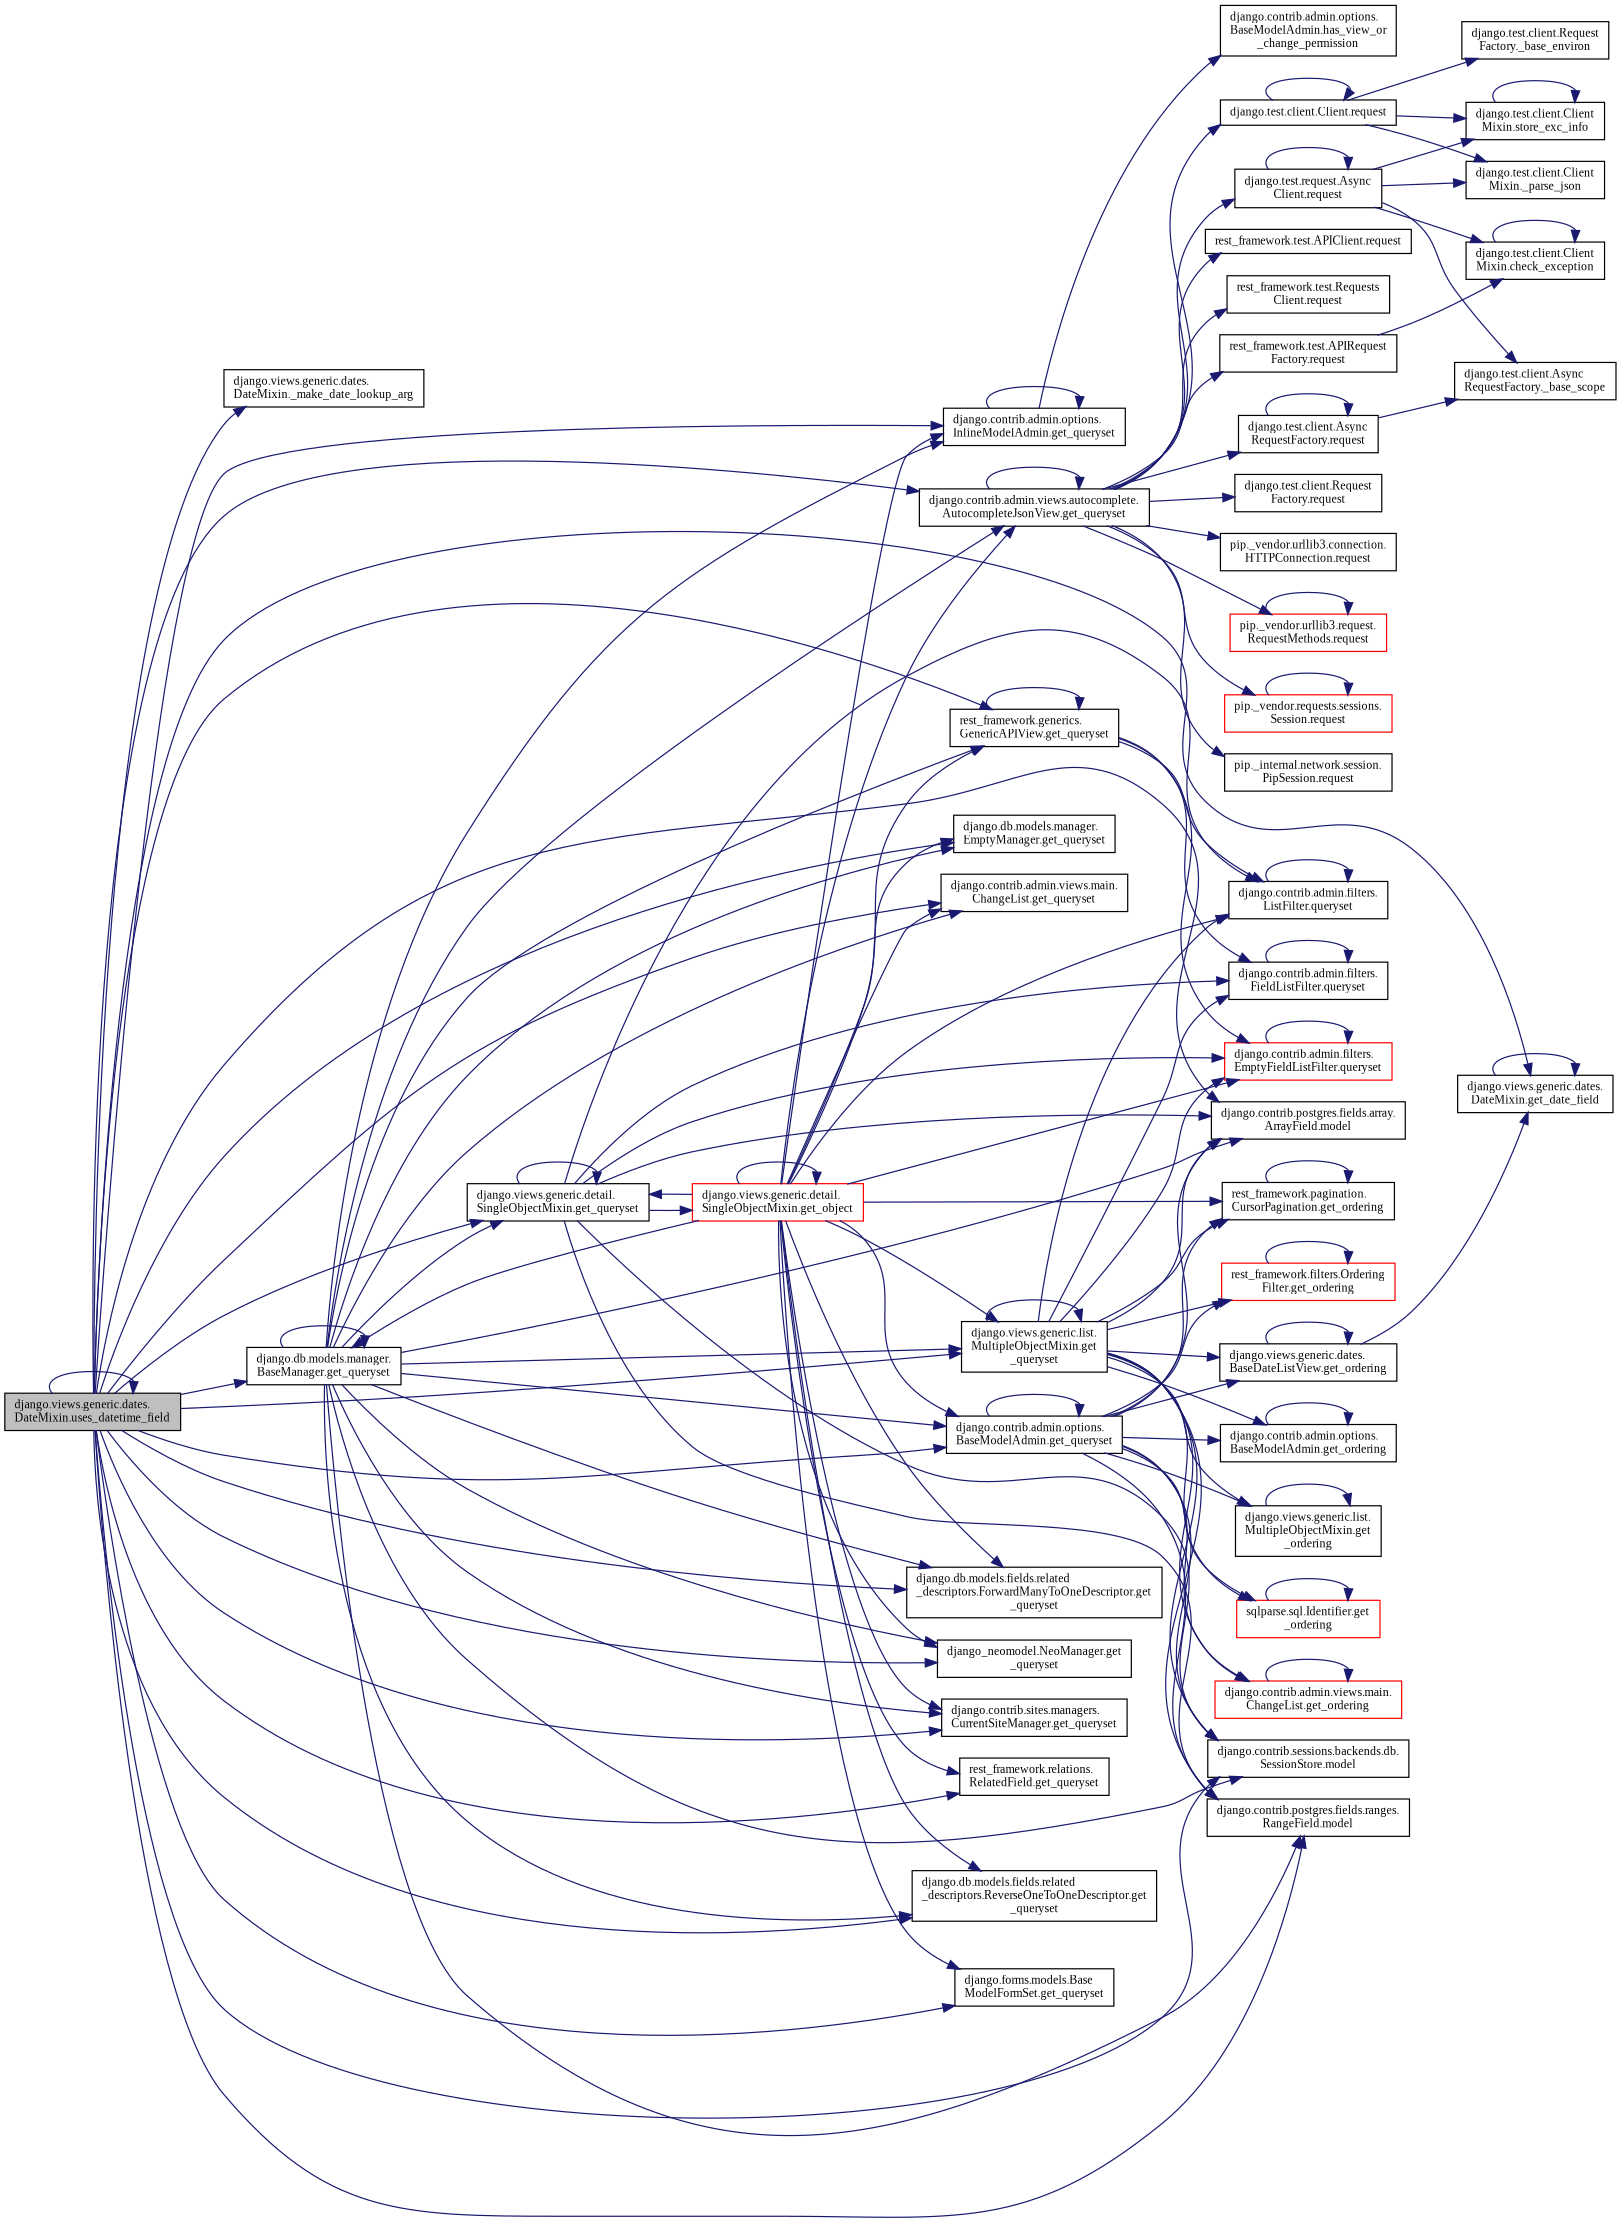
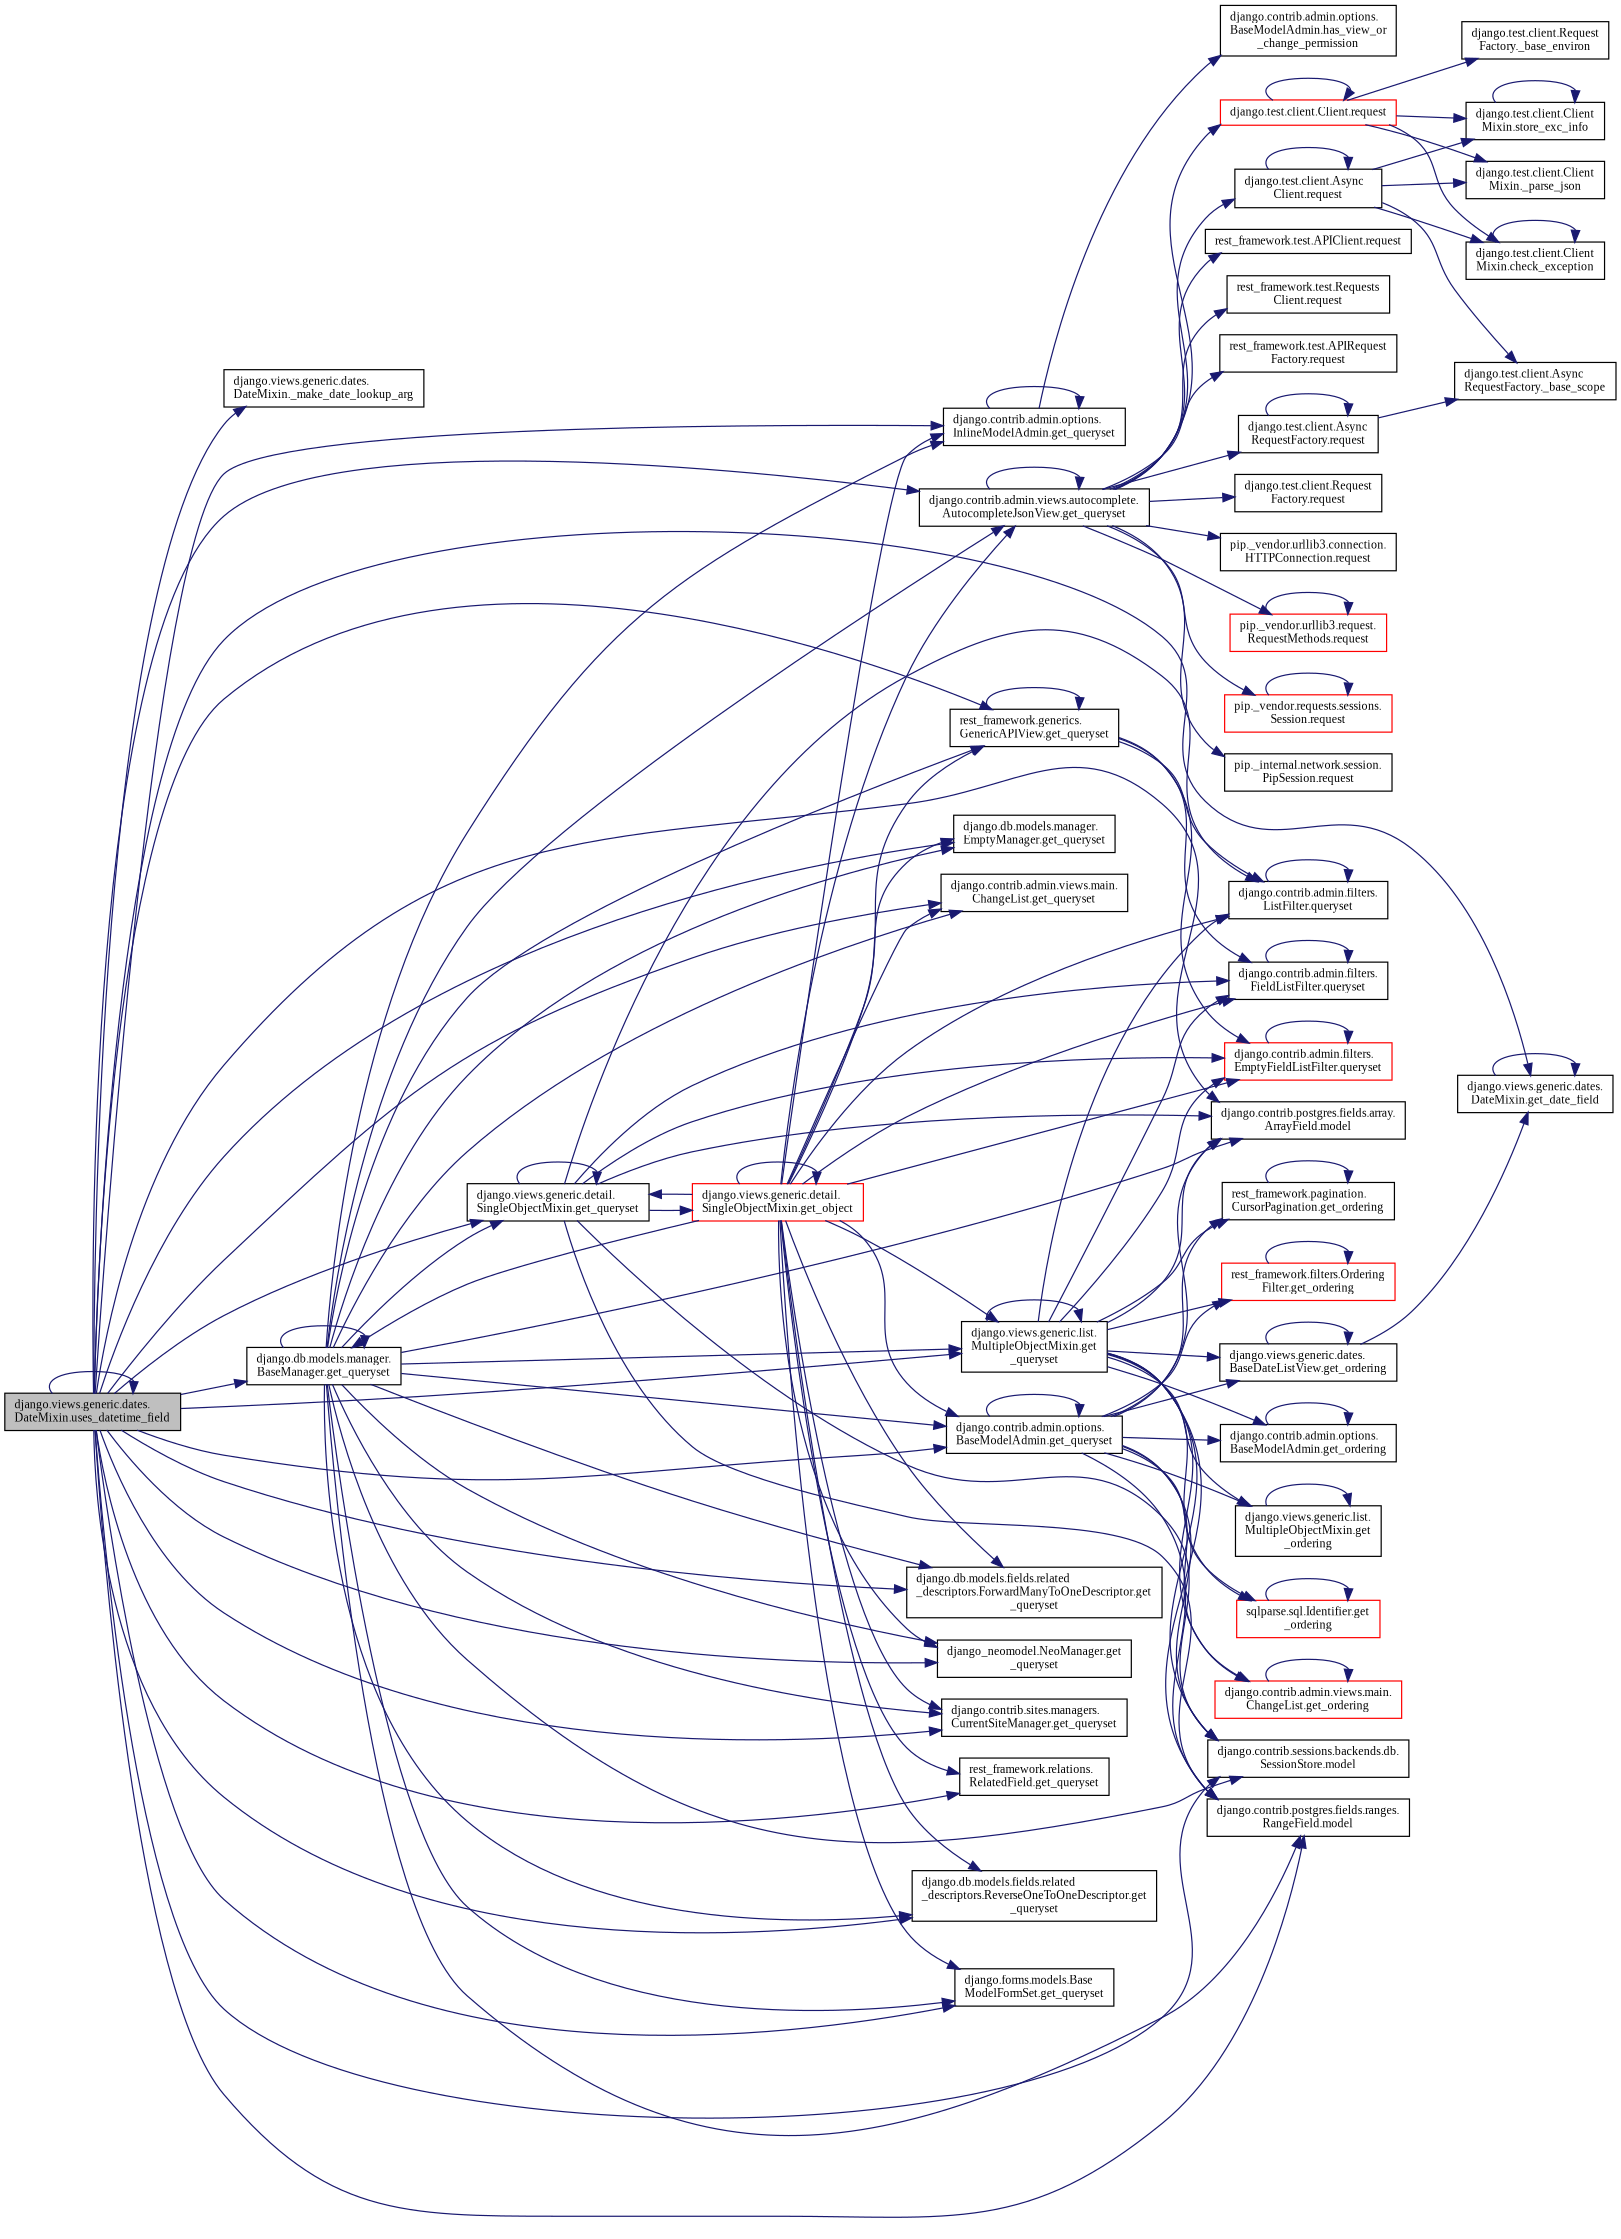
(1308, 113) -> (1308, 113)
(1308, 188) -> (1308, 188)
(1436, 313) -> (1435, 173)
(1020, 1202) -> (1004, 1074)
none -> (453, 1887)
